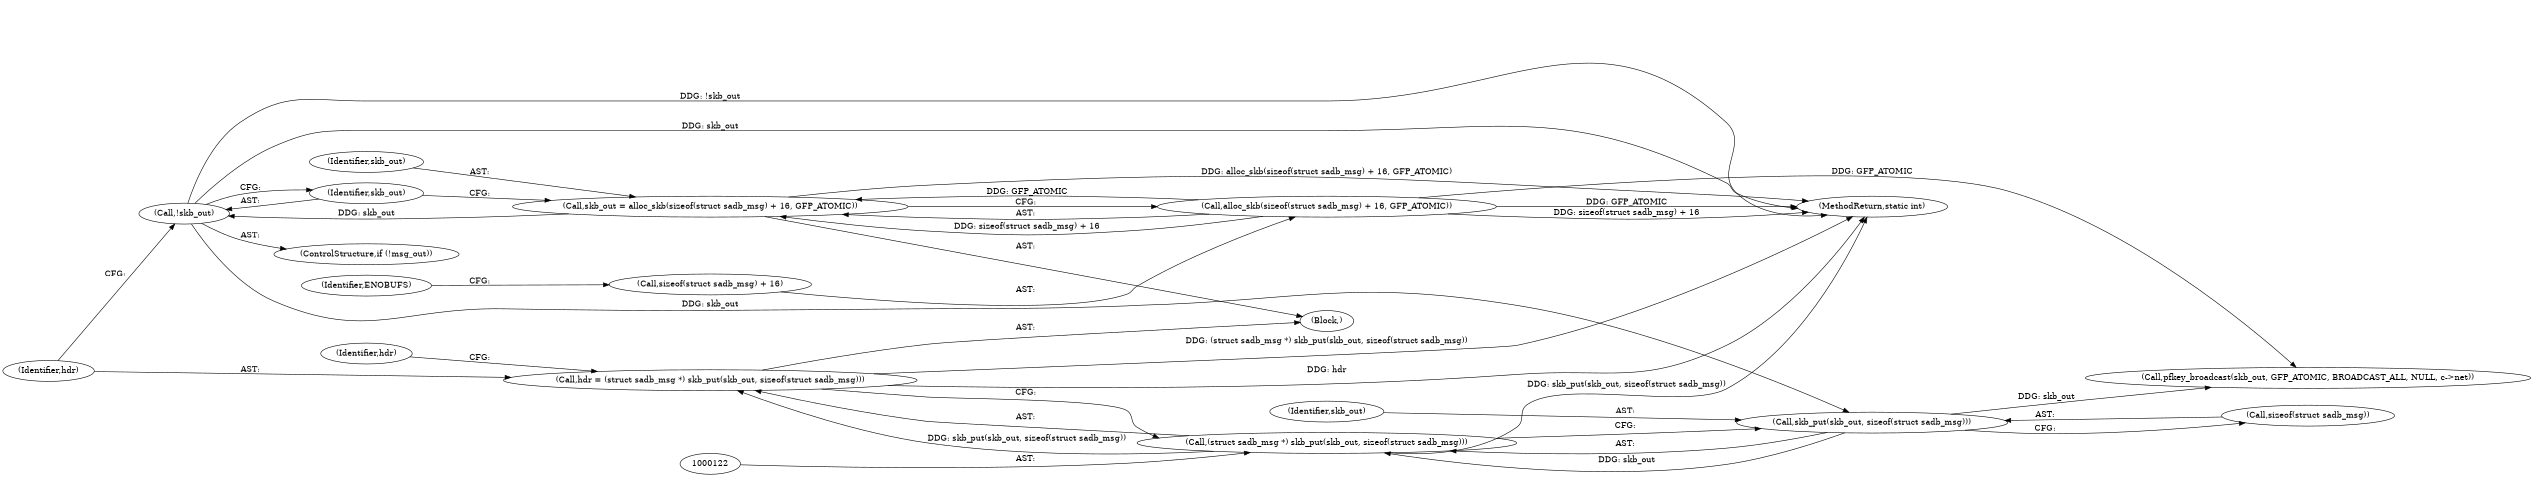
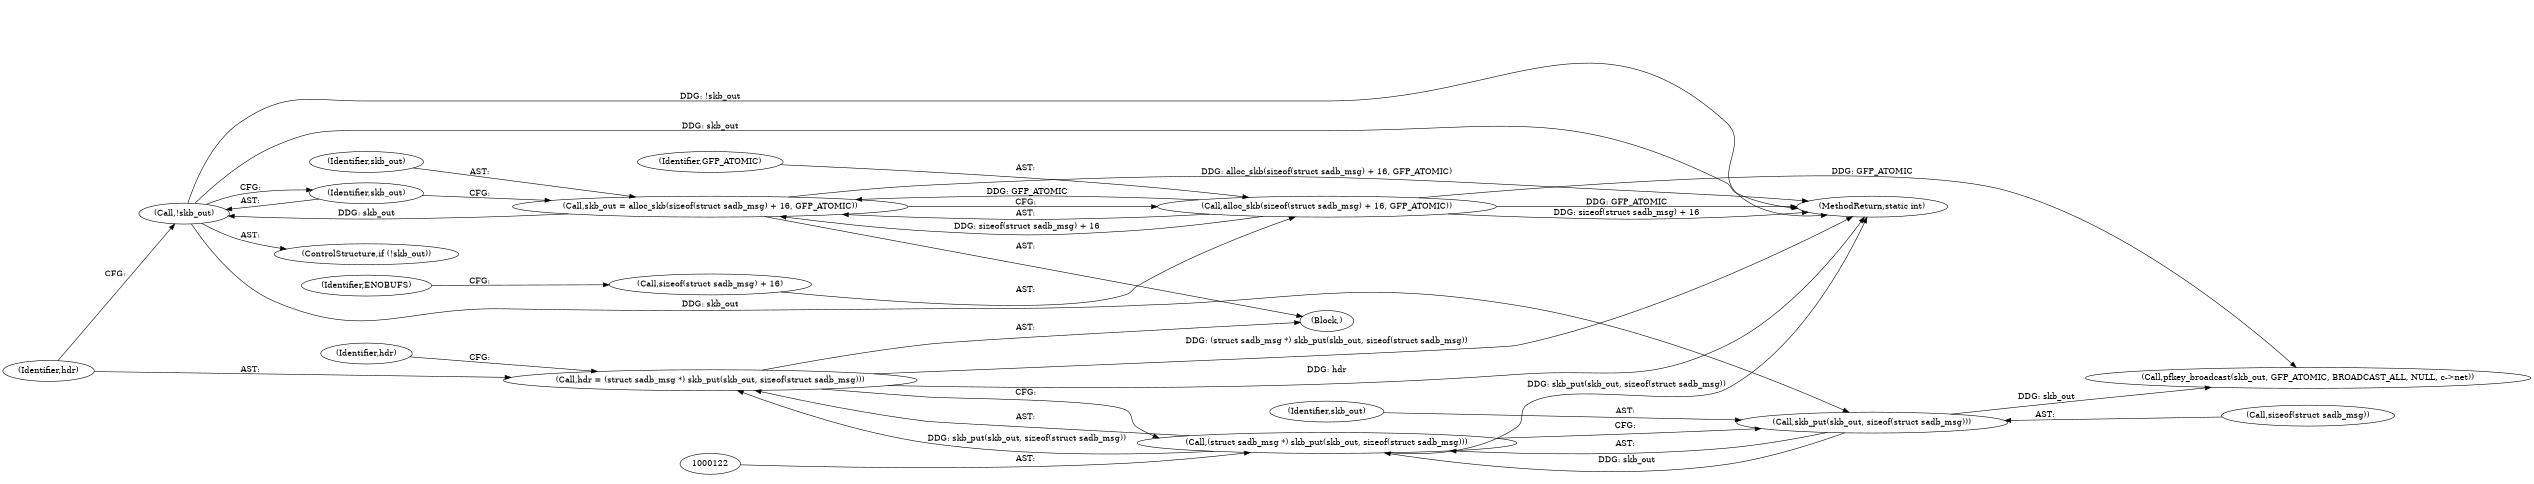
none -> (710, 162)
(366, 254) -> (366, 254)
(2102, 433) -> none
